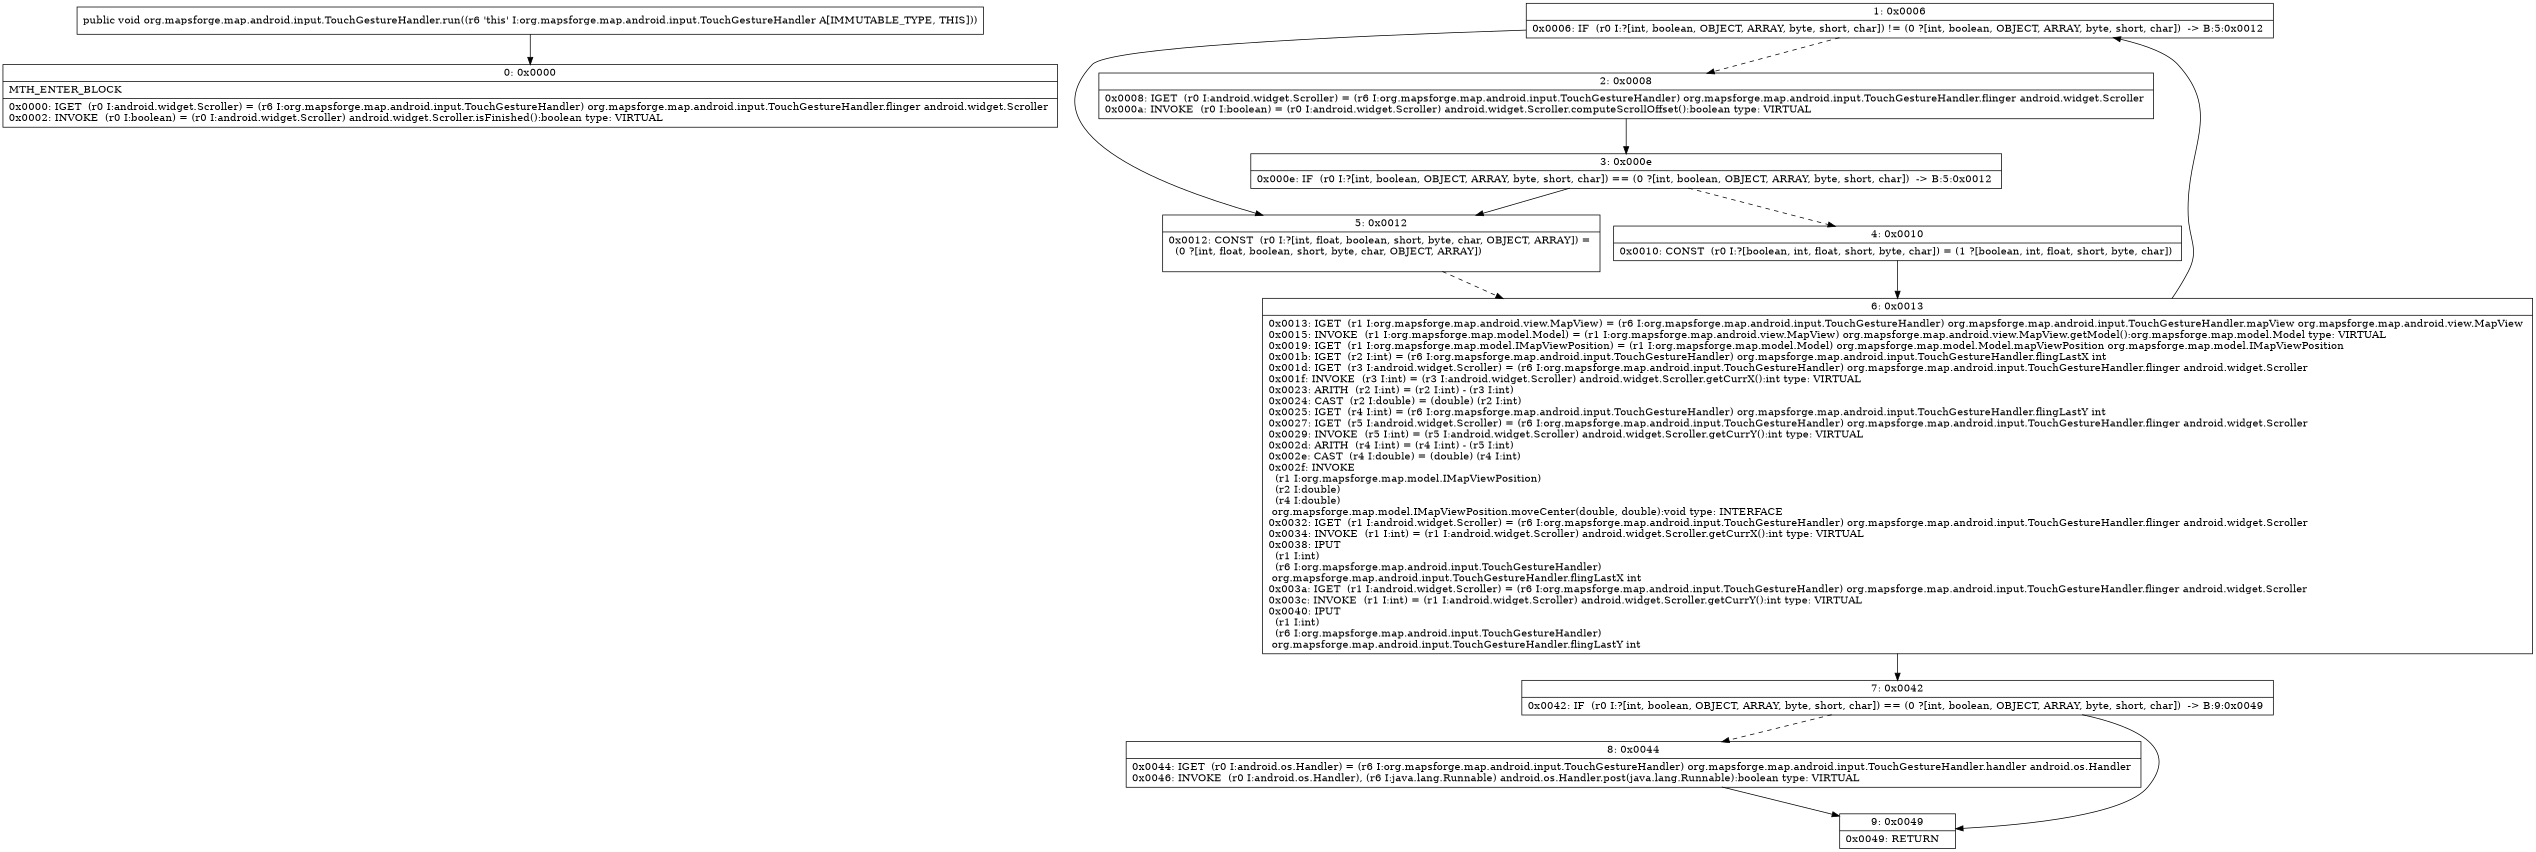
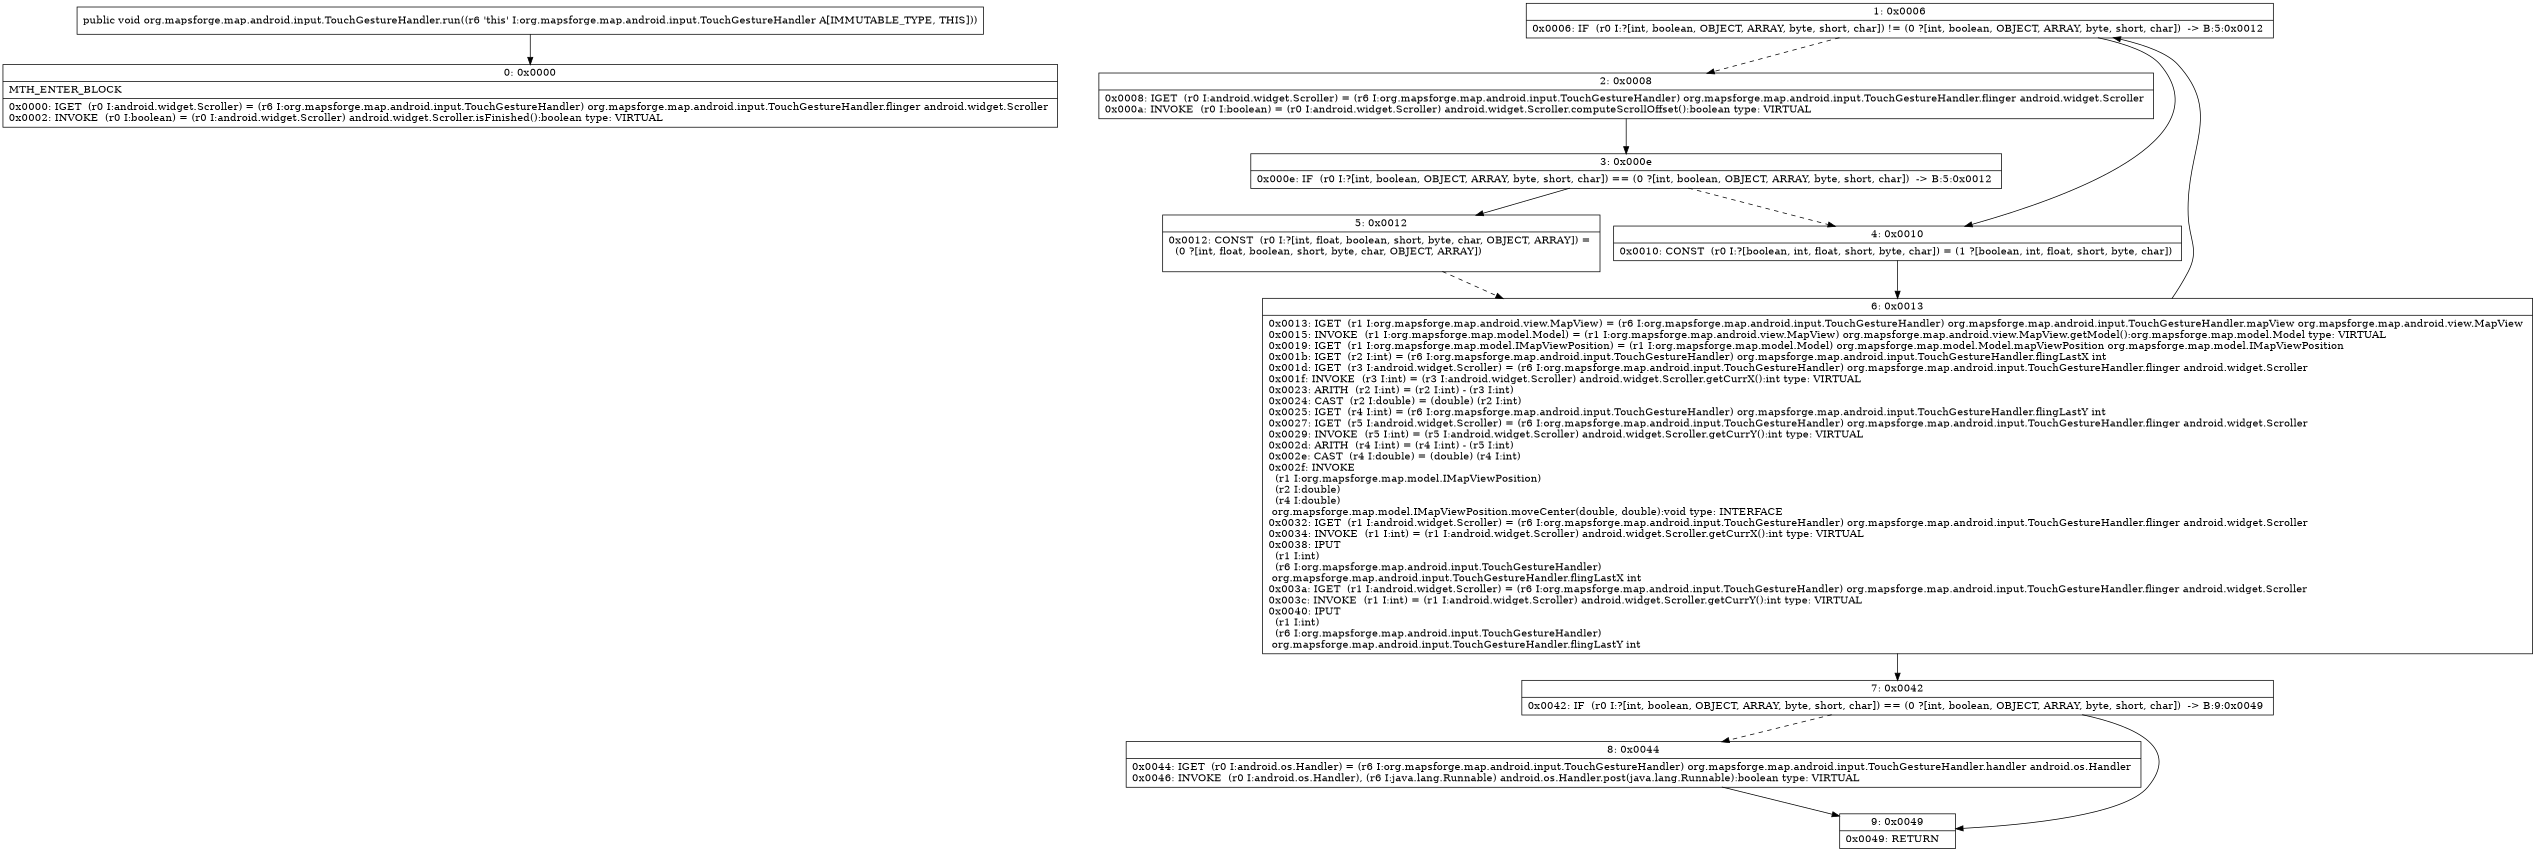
(1177, 49) -> (2135, 156)
